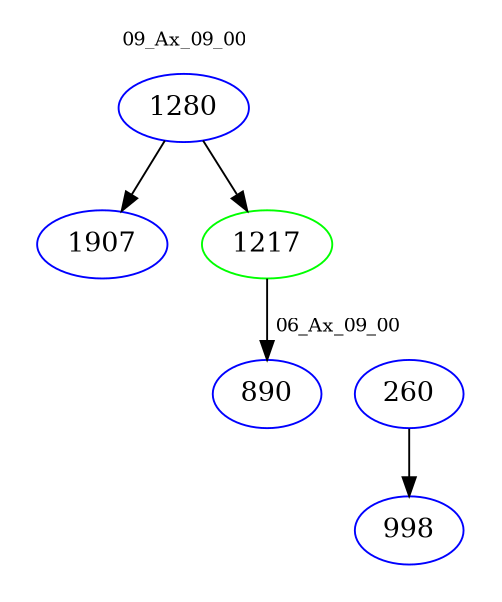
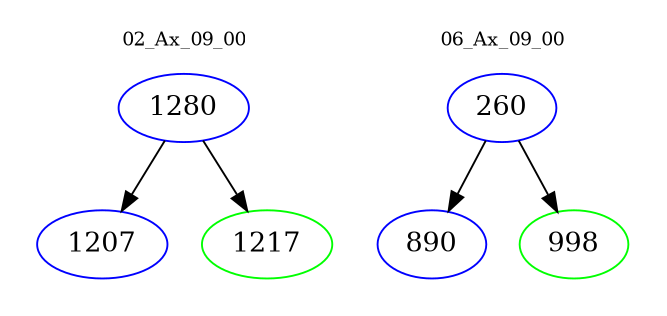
(185, 41) -> (185, 41)
(102, 244) -> (102, 244)
(267, 320) -> (472, 167)
(409, 530) -> (574, 244)
